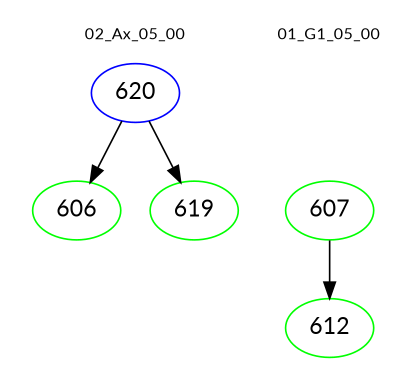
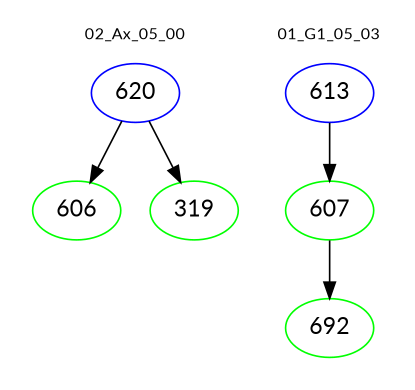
(330, 35) -> (330, 35)
none -> (330, 93)
(194, 211) -> (194, 211)
(330, 328) -> (330, 328)
